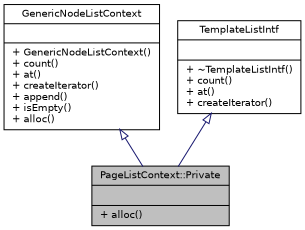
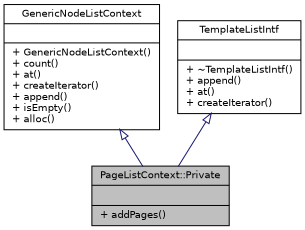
(209, 81) -> (214, 81)
(122, 215) -> (133, 215)
